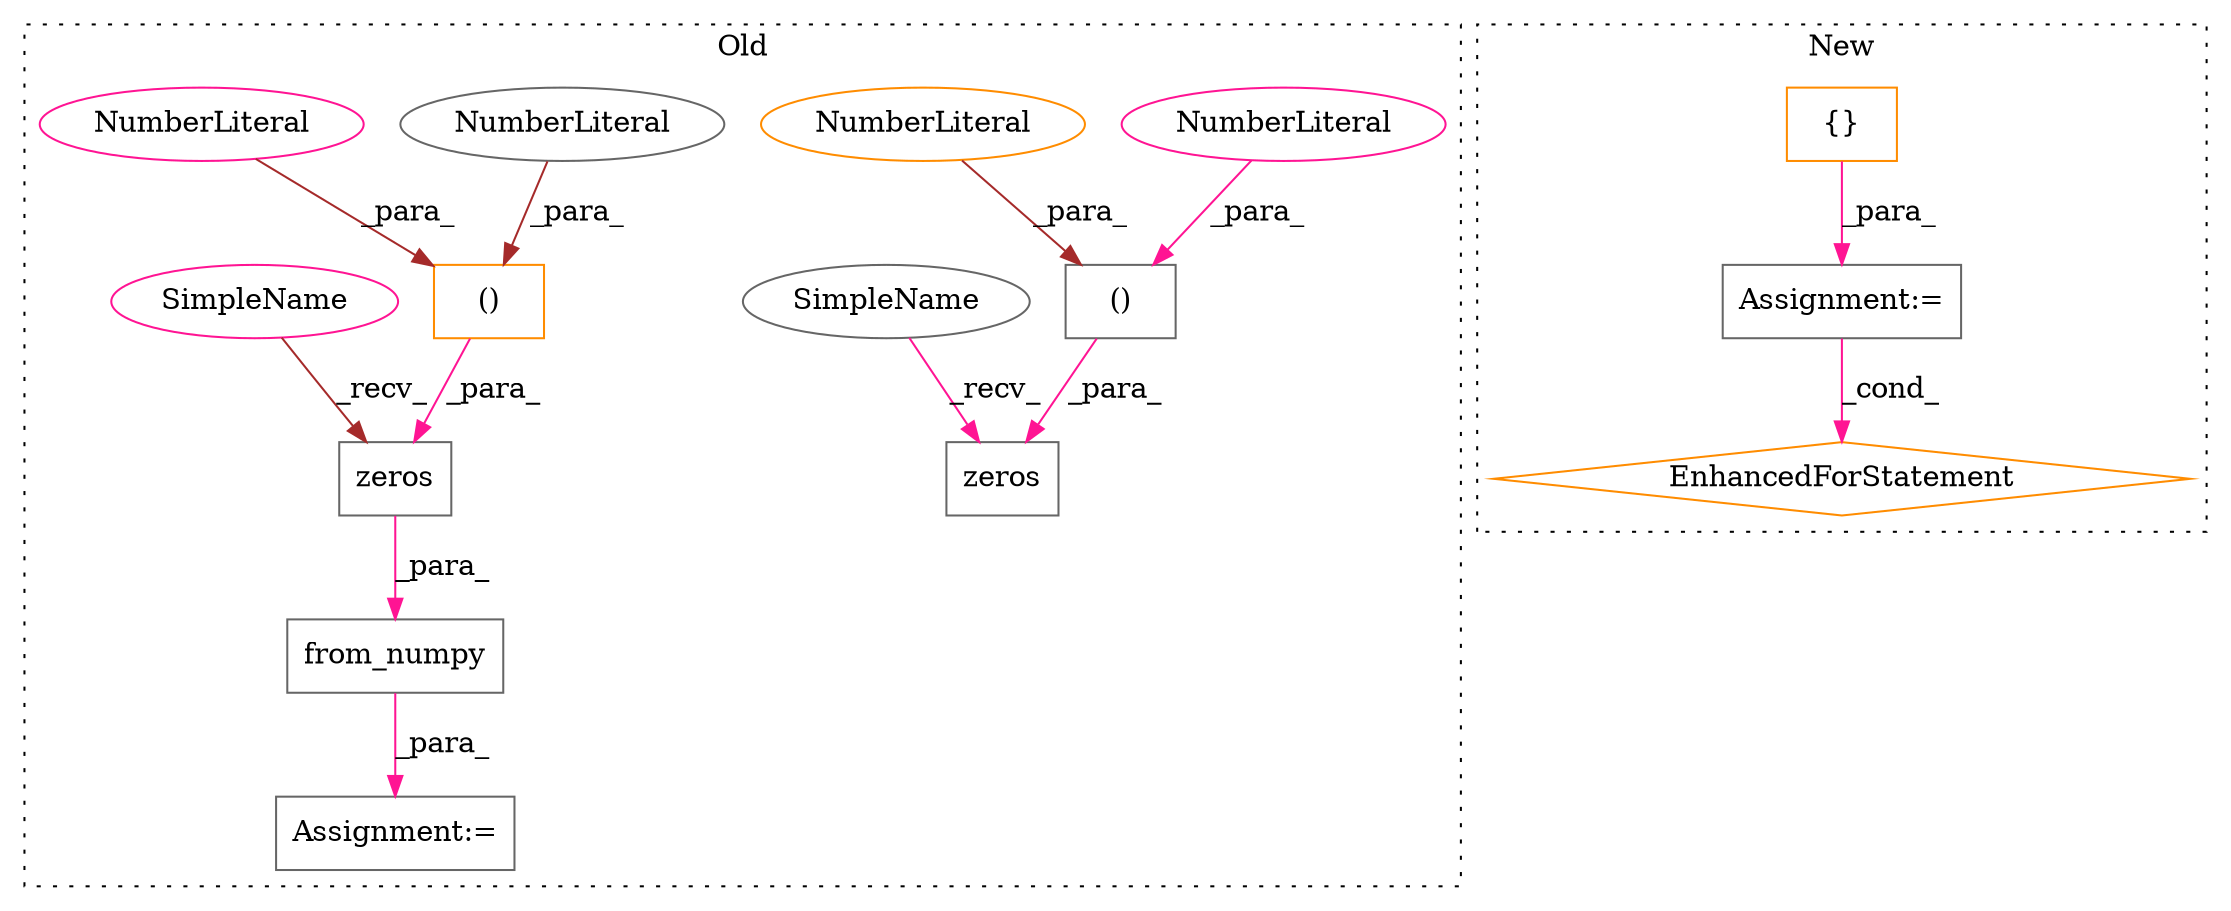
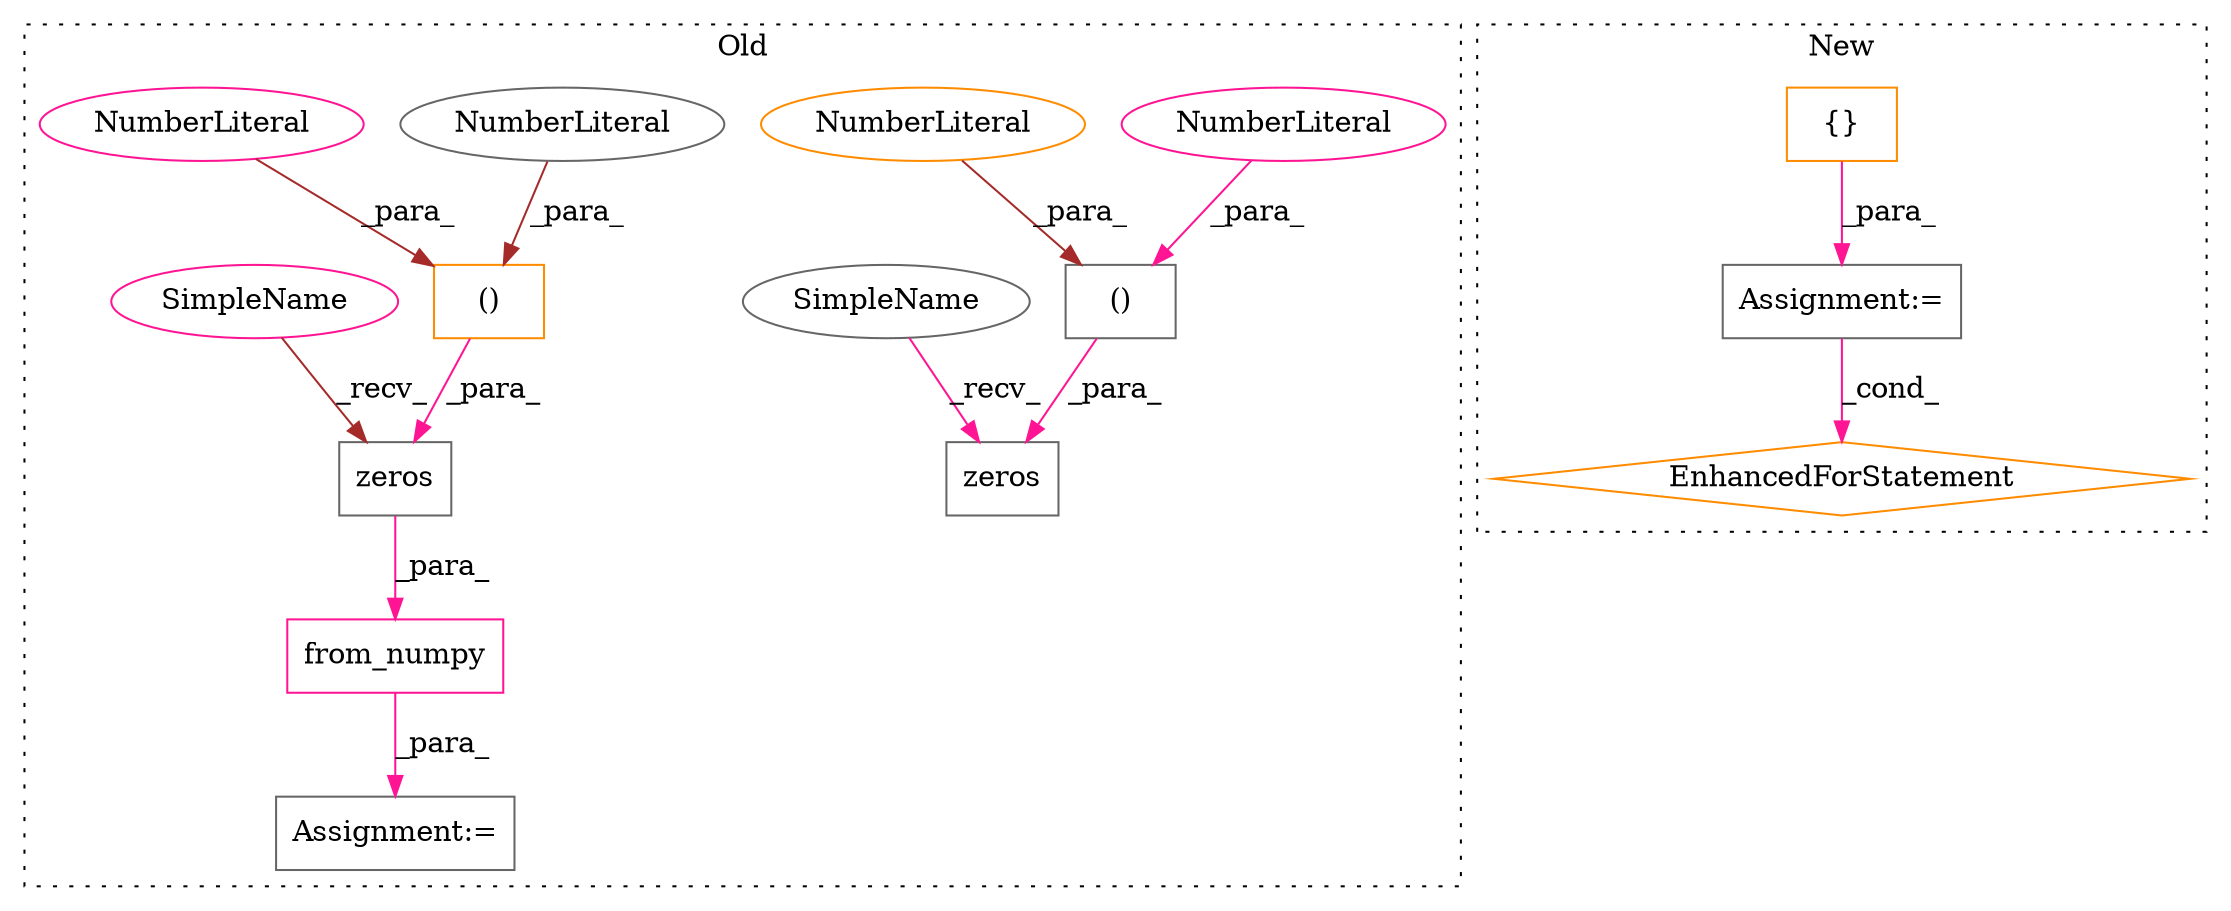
(395, 656) -> (395, 656)
